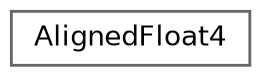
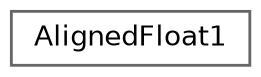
(131, 38) -> (131, 38)
